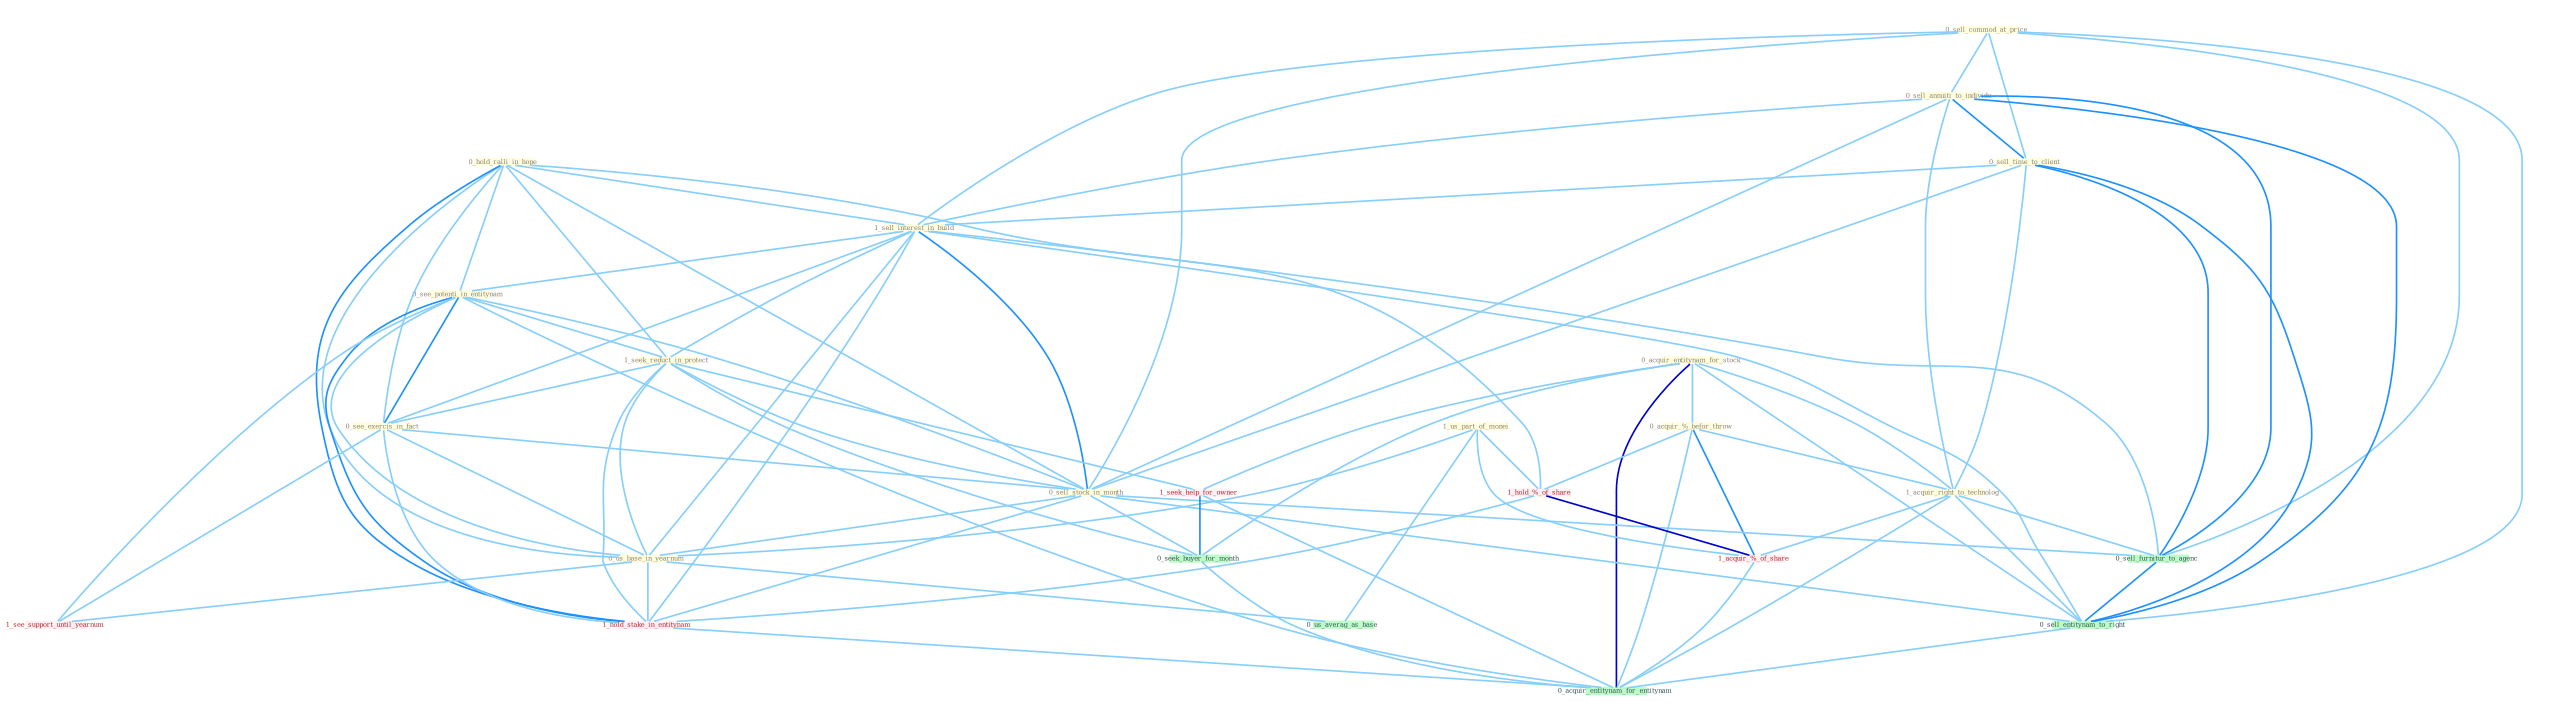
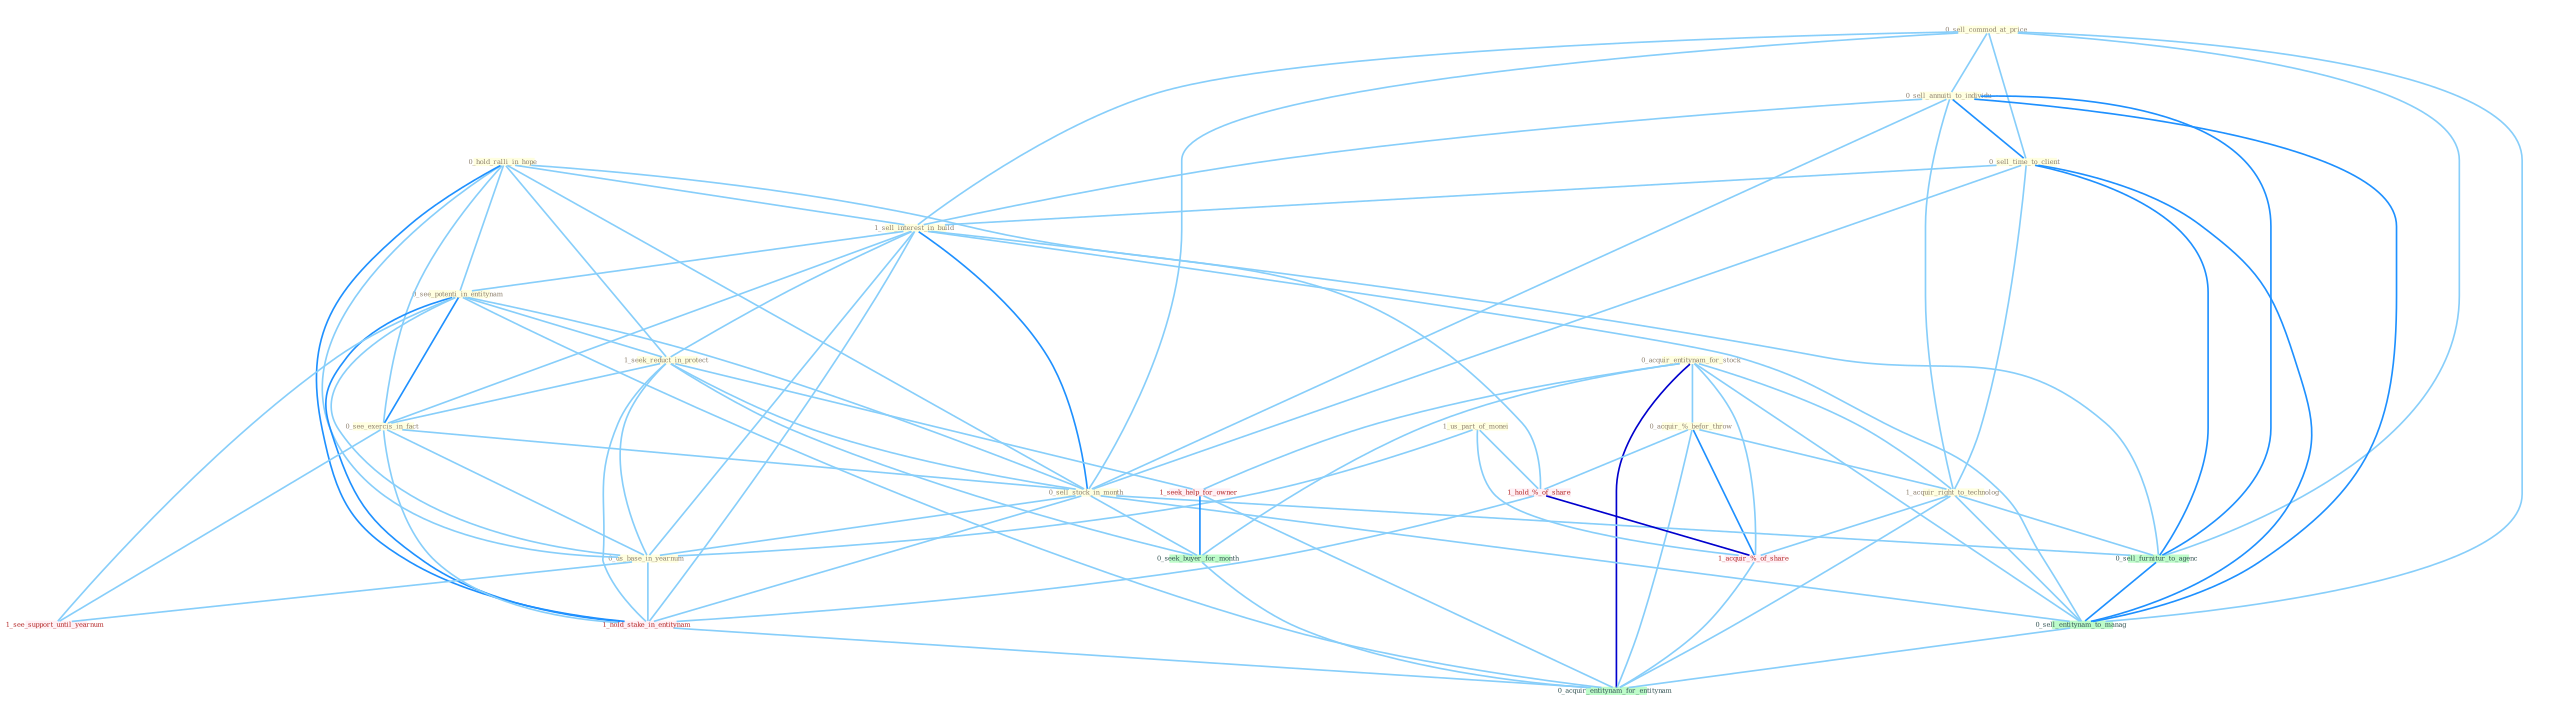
none -> (1746, 452)
(1344, 625) -> none
(2082, 625) -> (2082, 625)
